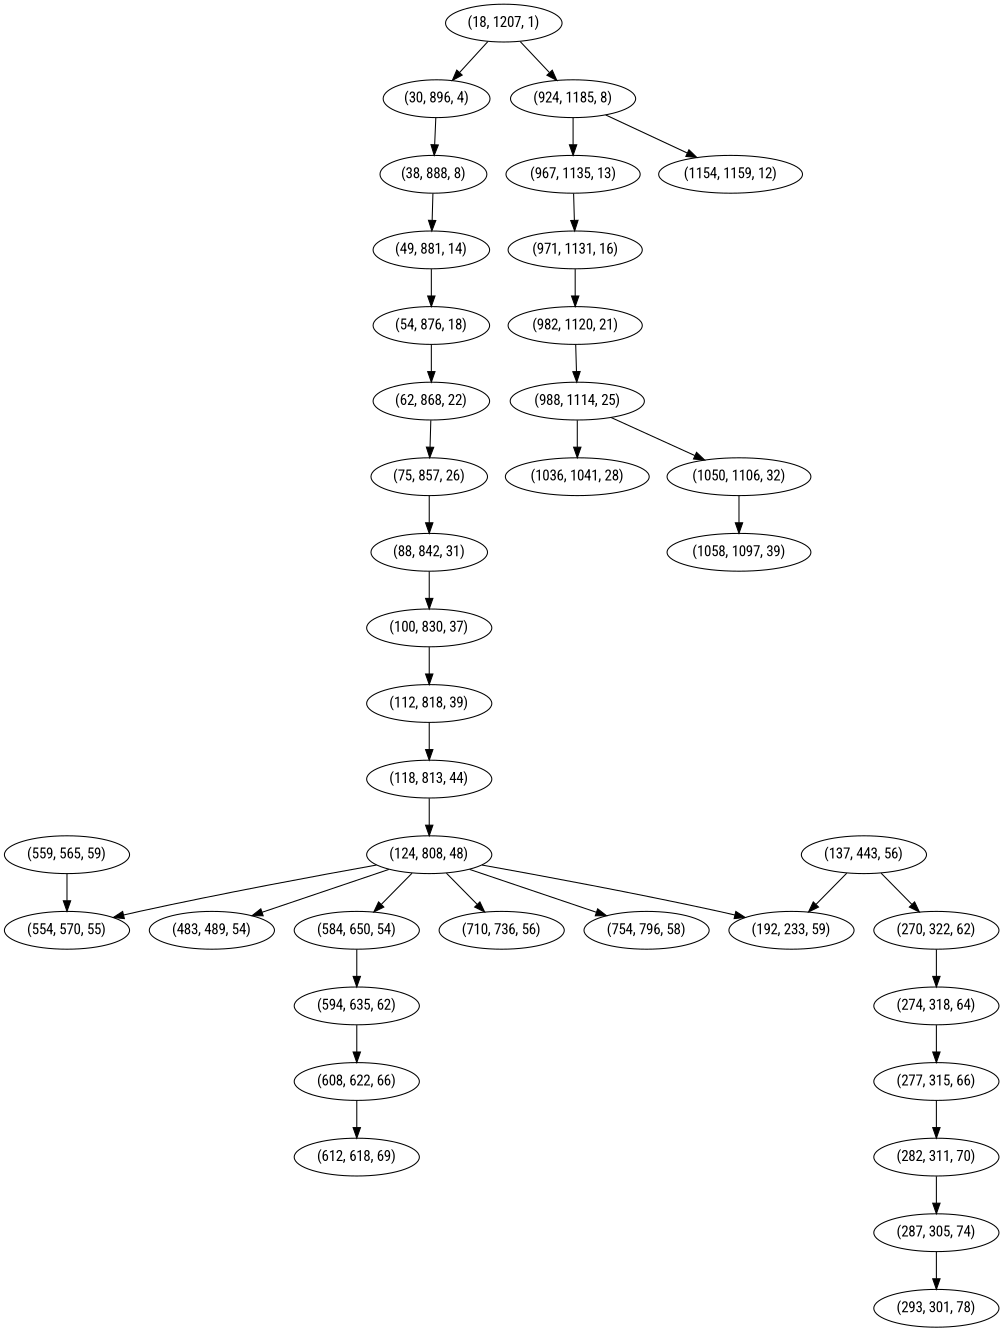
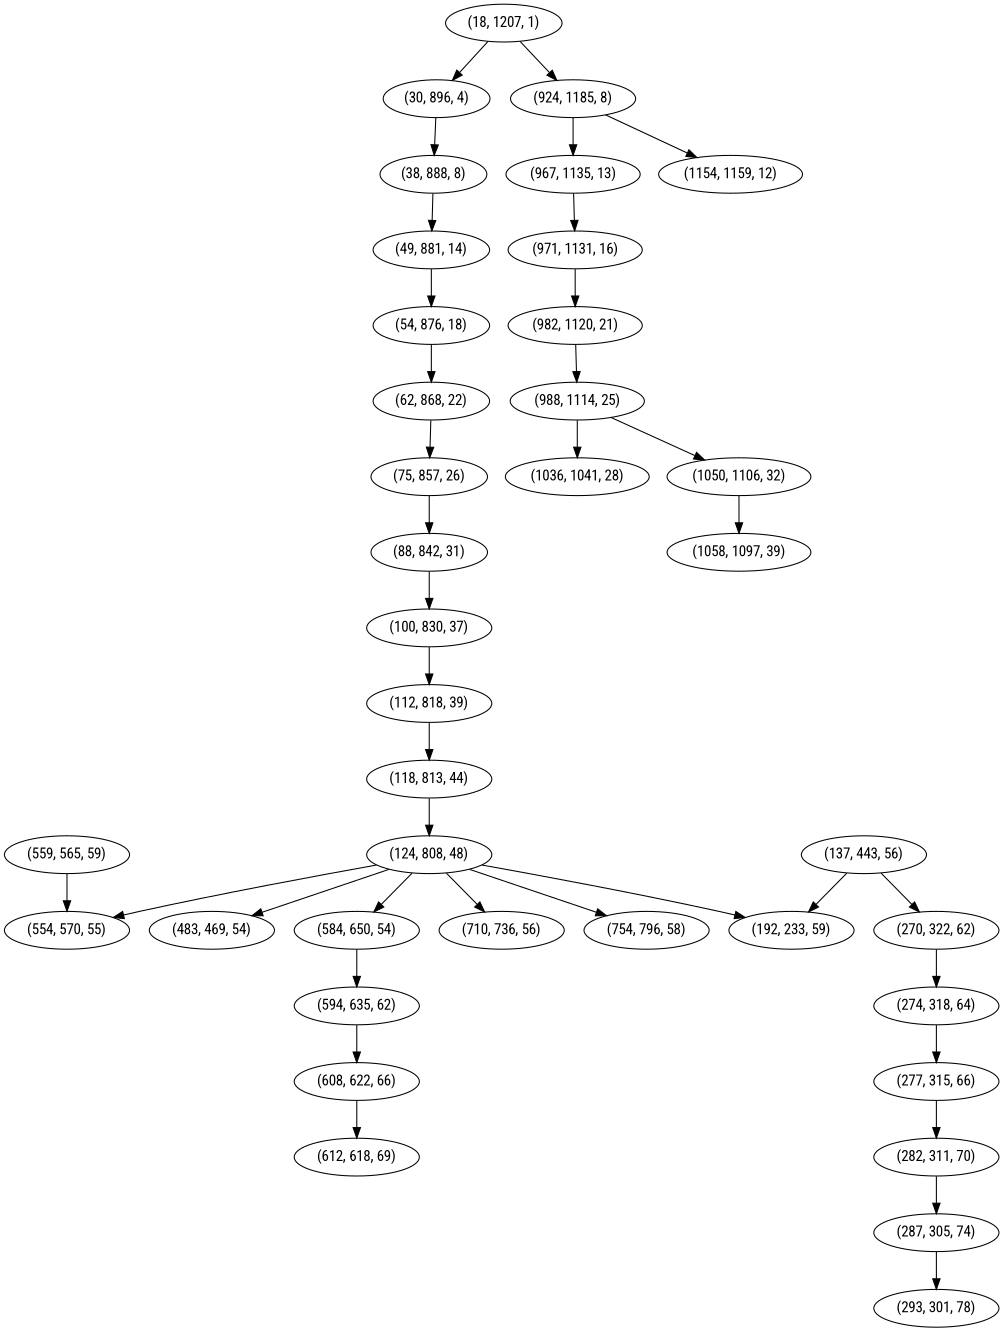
(212, 930) -> (212, 930)
